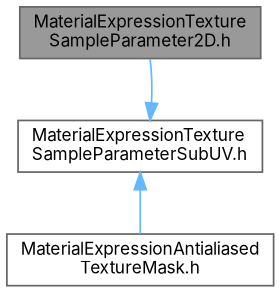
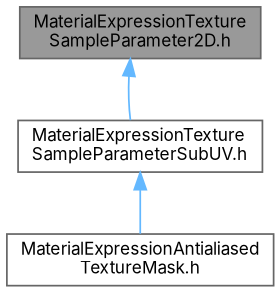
(152, 81) -> (129, 98)
